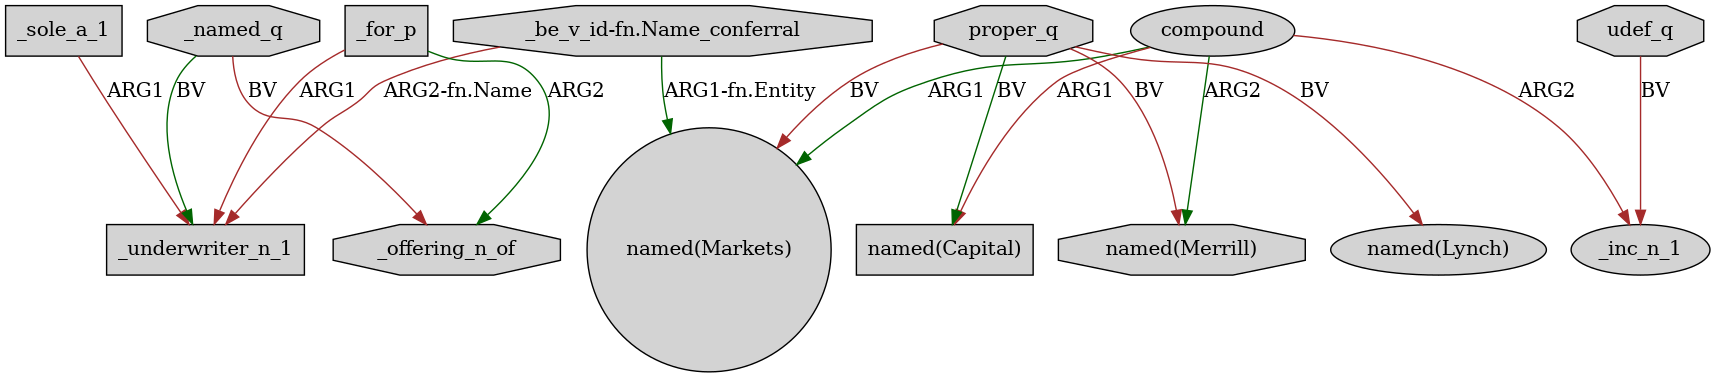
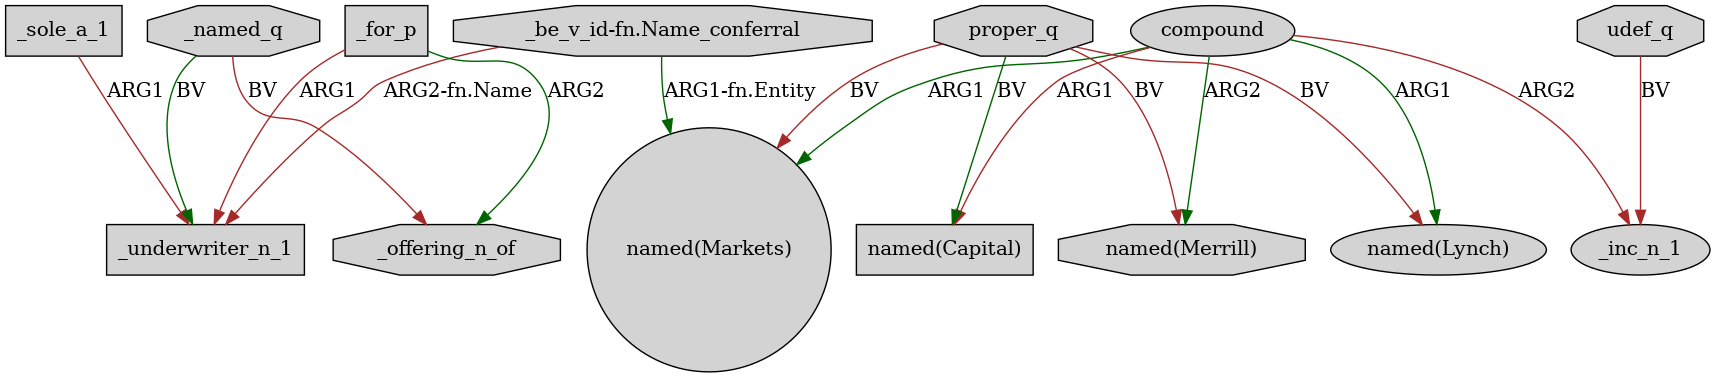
none -> (1394, 97)
